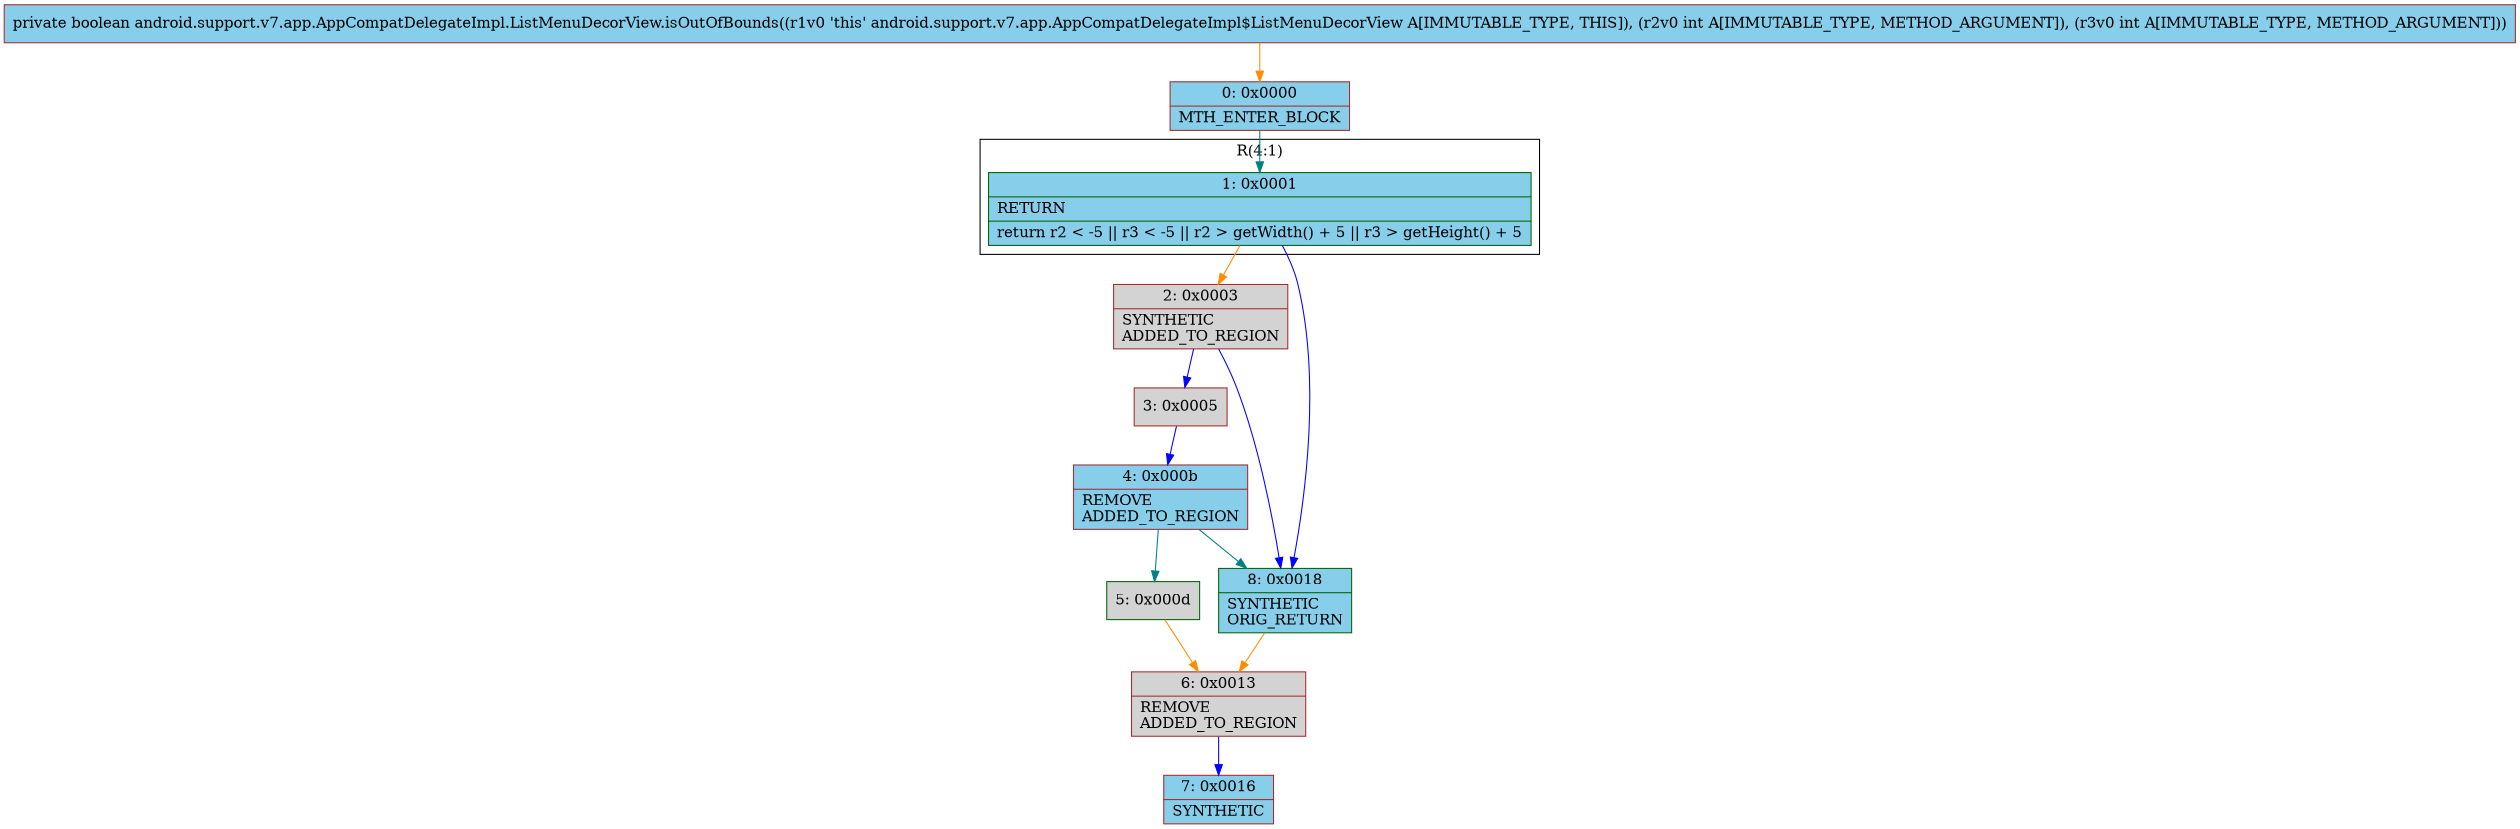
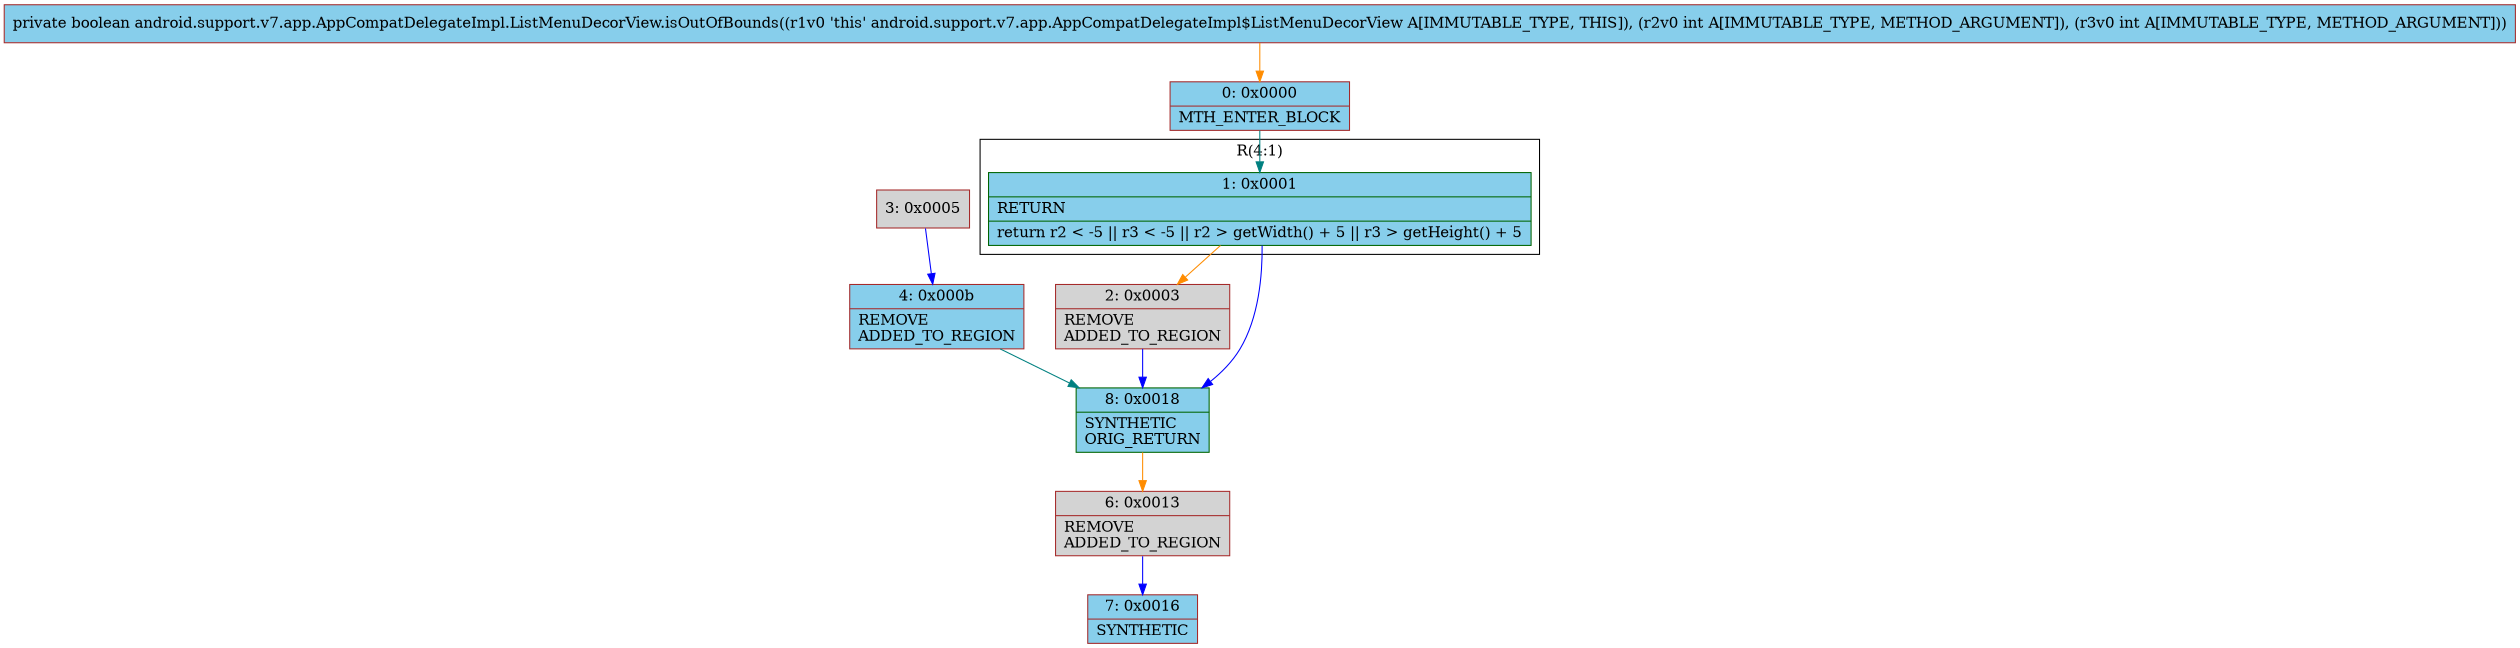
(1168, 320) -> (1099, 320)
(1190, 363) -> none
(1153, 601) -> none
